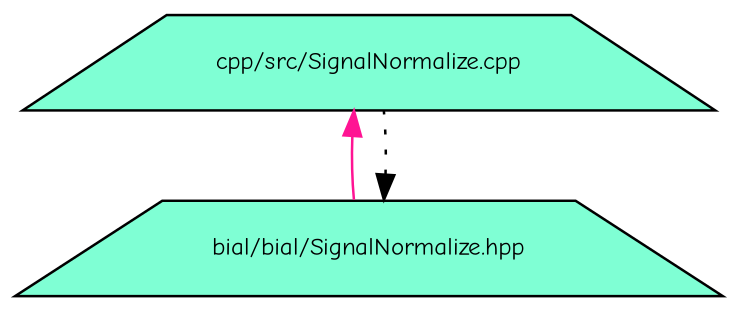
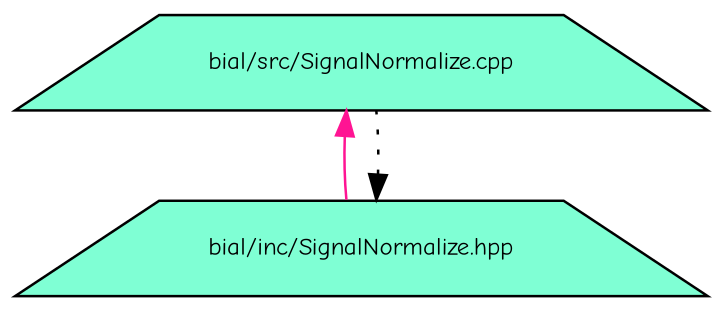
(369, 63) -> (361, 63)
(369, 248) -> (361, 248)
